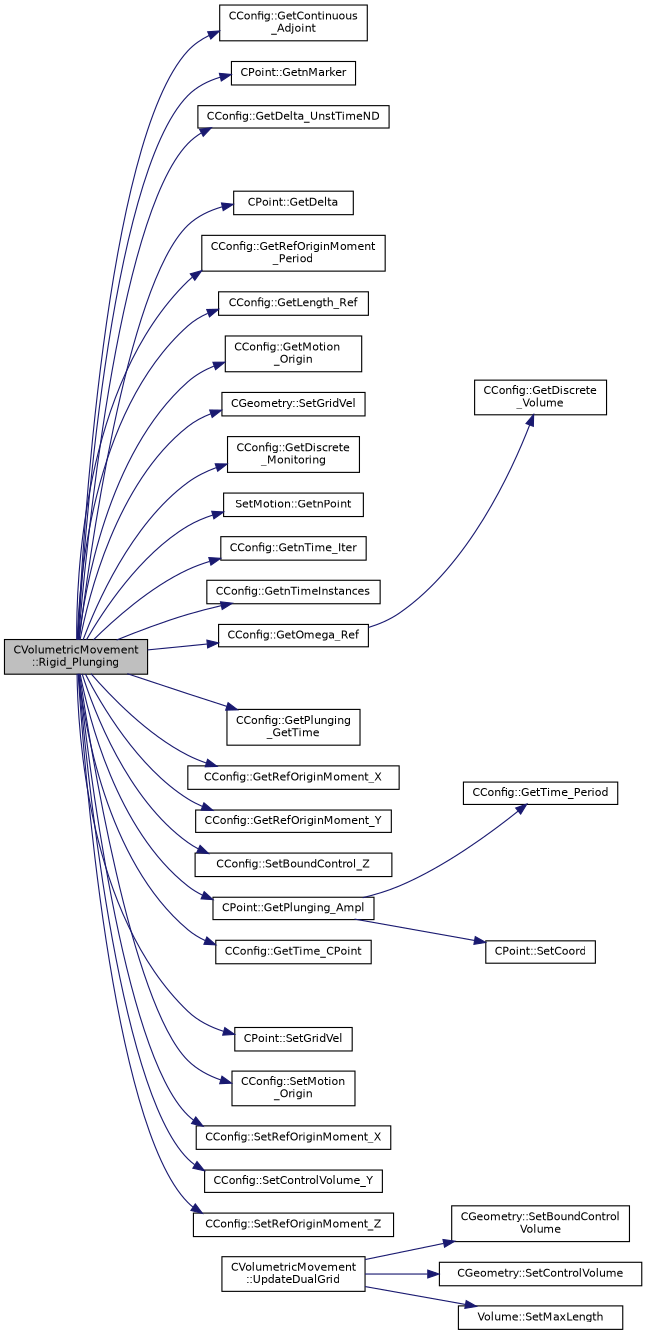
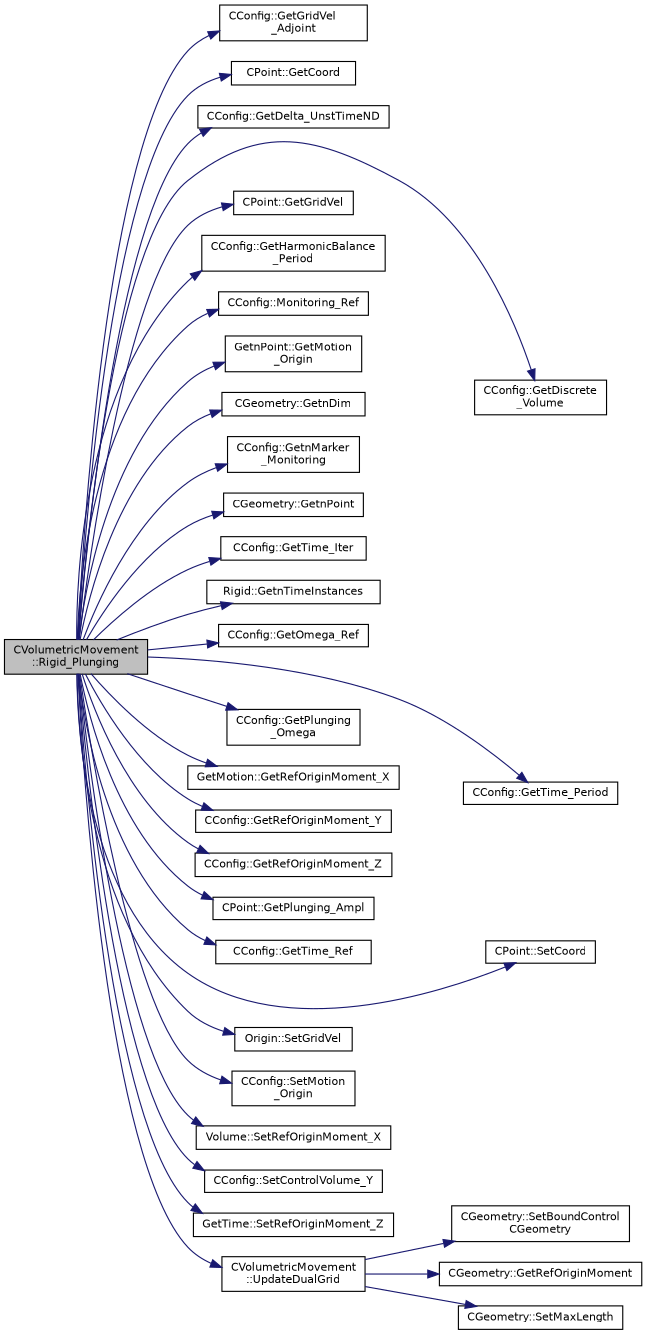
(293, 23) -> (293, 23)
(293, 73) -> (293, 73)
(293, 203) -> (293, 203)
(293, 253) -> (293, 253)
(293, 304) -> (293, 304)
(293, 354) -> (293, 354)
(293, 404) -> (293, 404)
(293, 454) -> (293, 454)
(293, 505) -> (293, 505)
(468, 542) -> (184, 186)
(293, 548) -> (293, 548)
(293, 592) -> (293, 592)
(293, 727) -> (293, 727)
(293, 778) -> (293, 778)
(445, 863) -> (345, 683)
(293, 865) -> (293, 865)
(414, 930) -> (188, 973)
(293, 952) -> (293, 952)
(293, 1039) -> (293, 1039)
none -> (117, 1042)
(293, 1138) -> (293, 1138)
(541, 1224) -> (541, 1224)
(293, 1225) -> (293, 1225)
(541, 1274) -> (541, 1274)
(541, 1318) -> (541, 1318)
